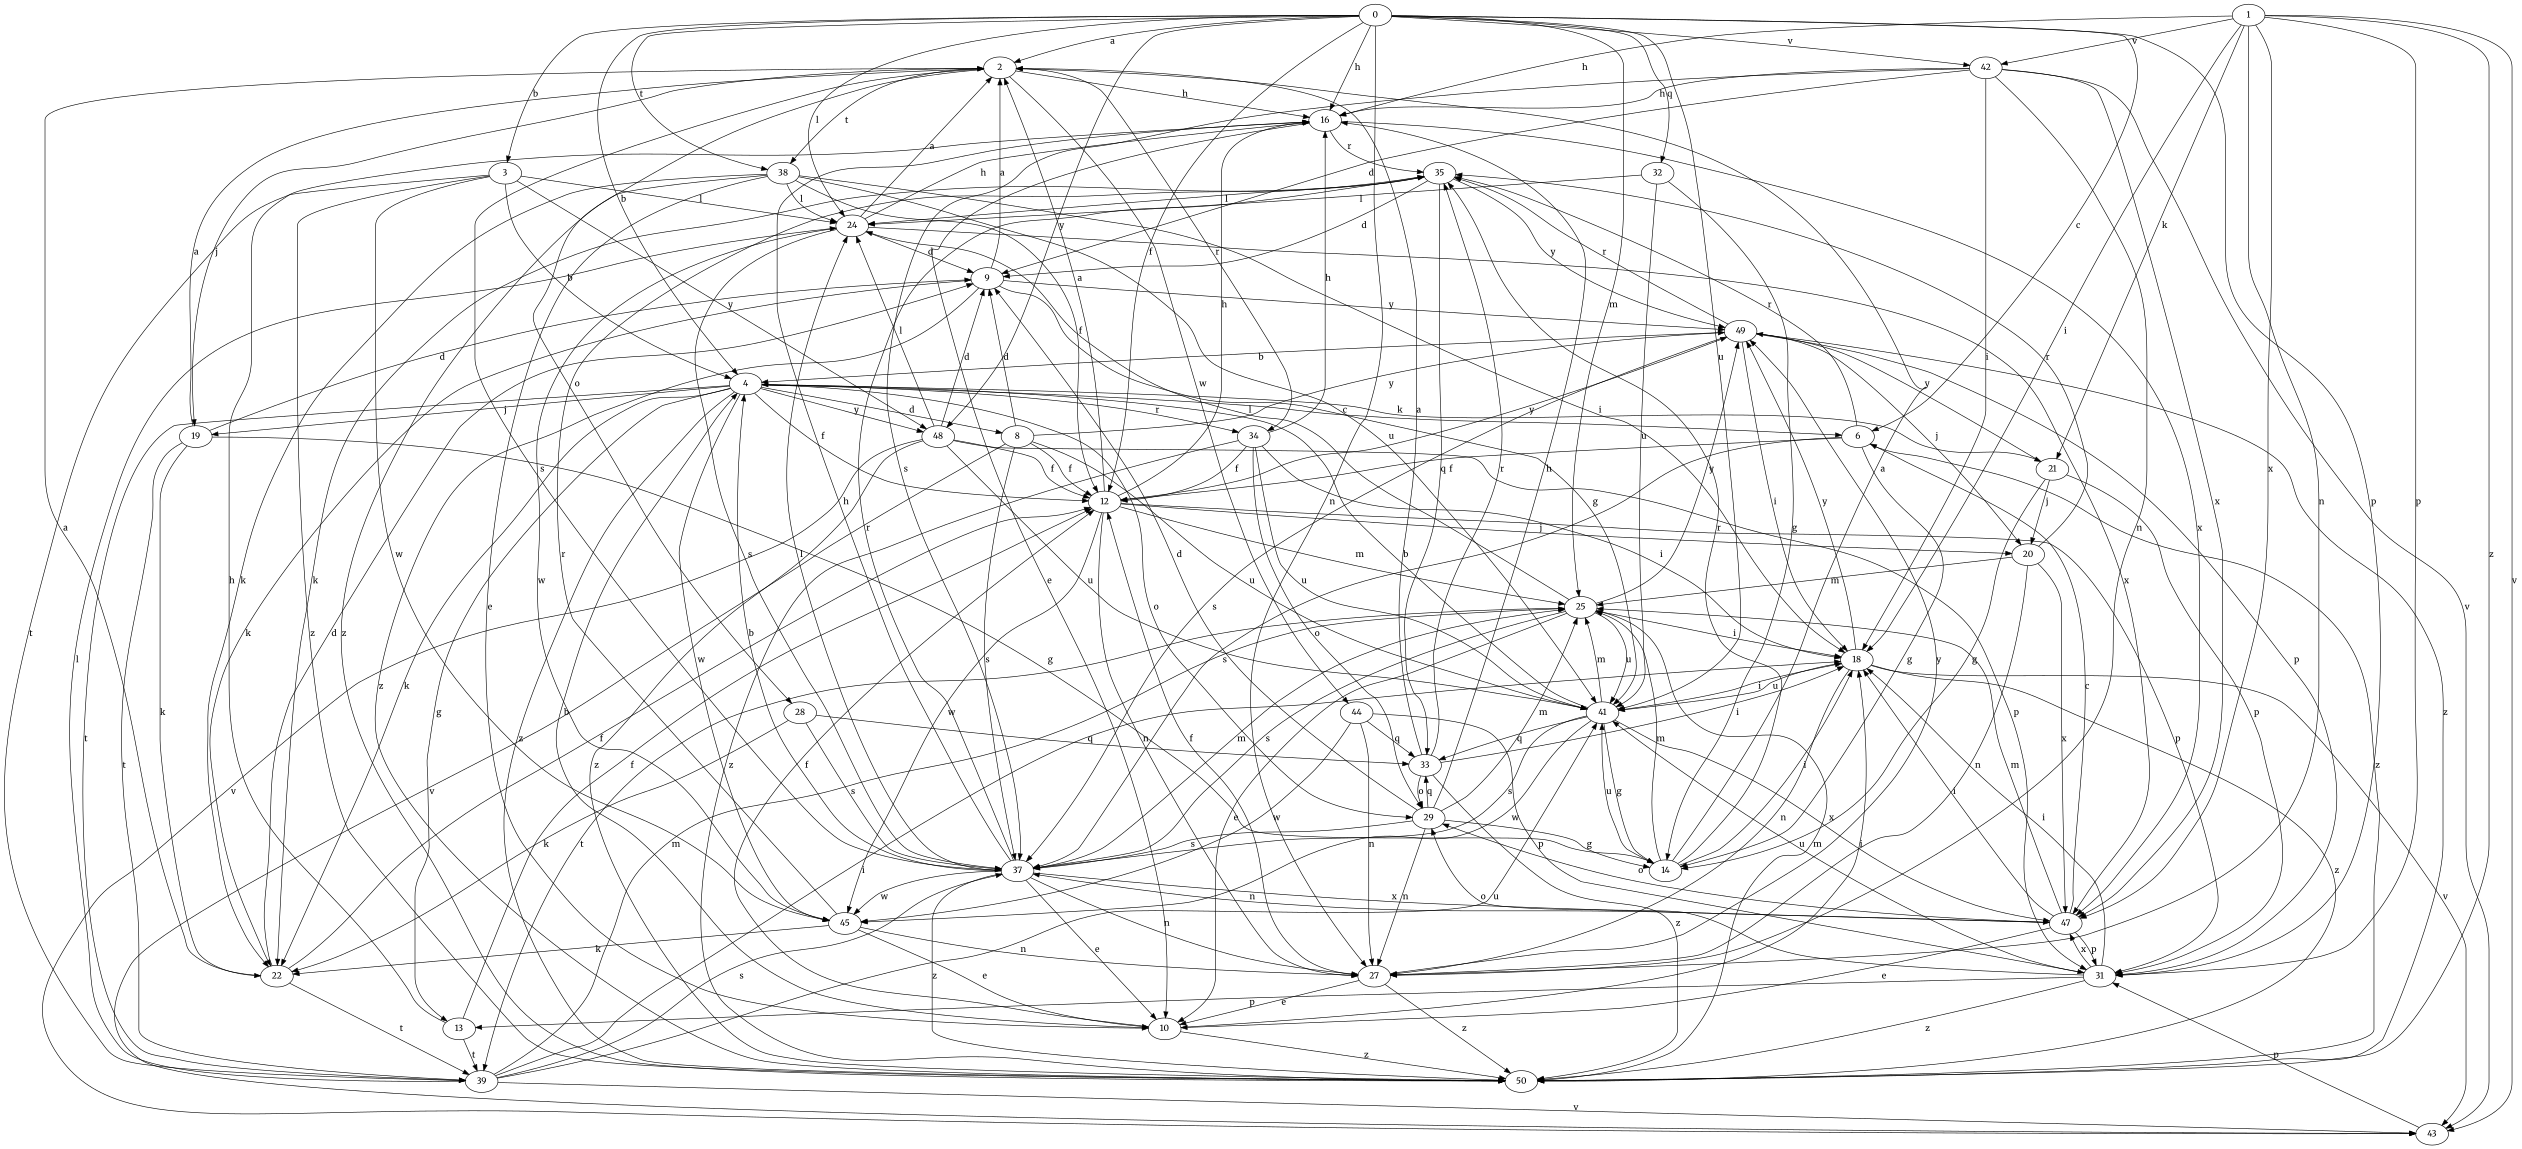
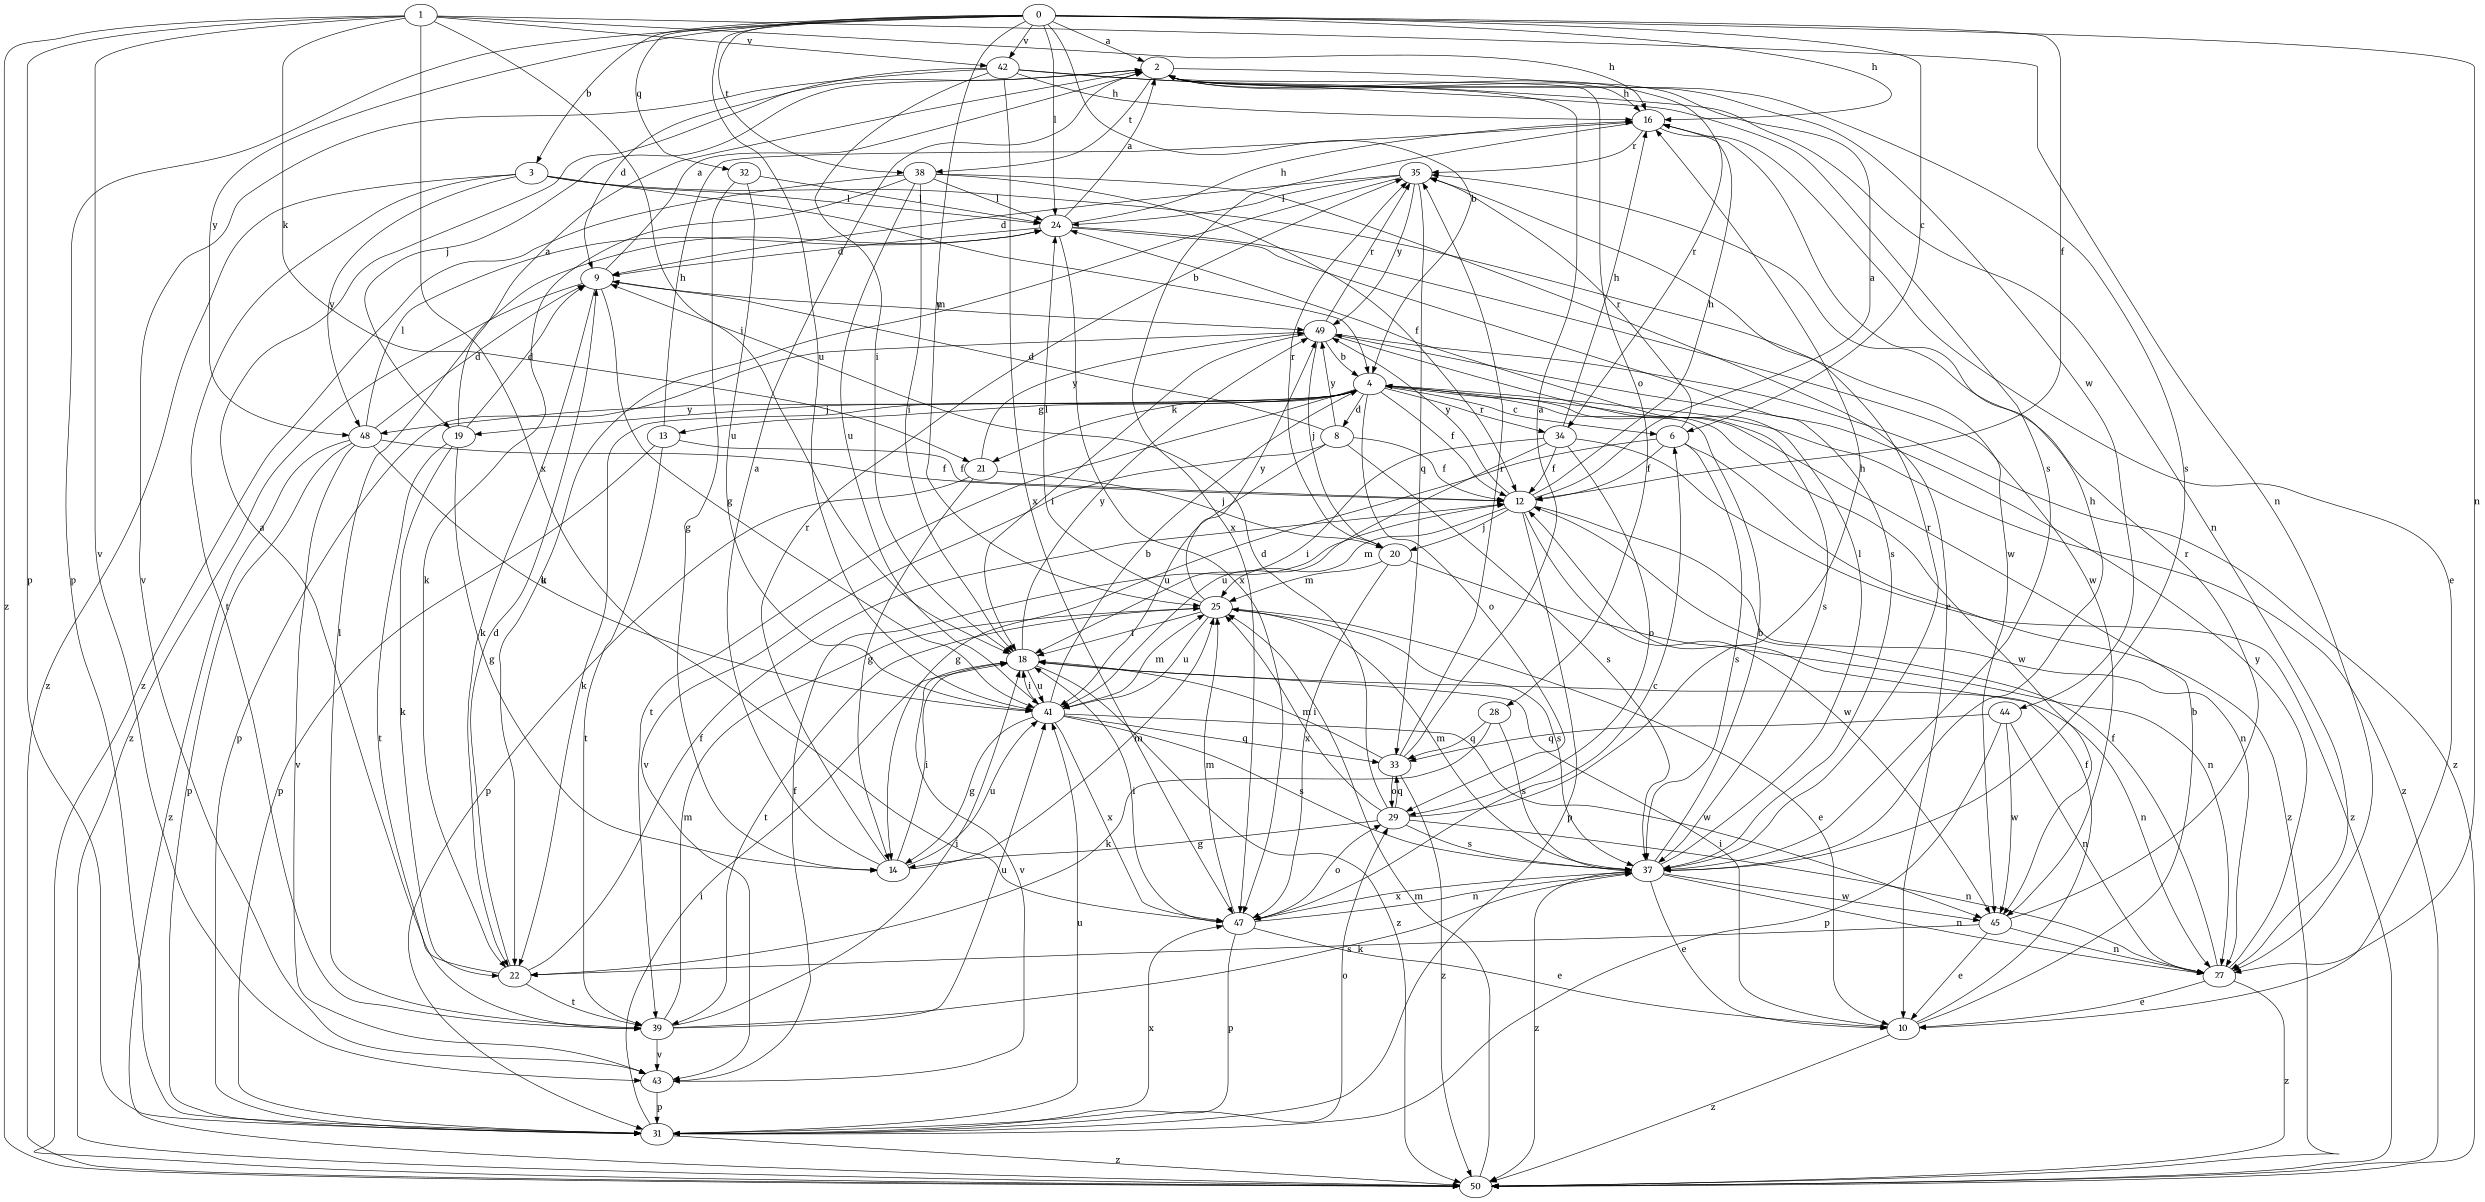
none -> (878, 633)
(1322, 996) -> (254, 878)
